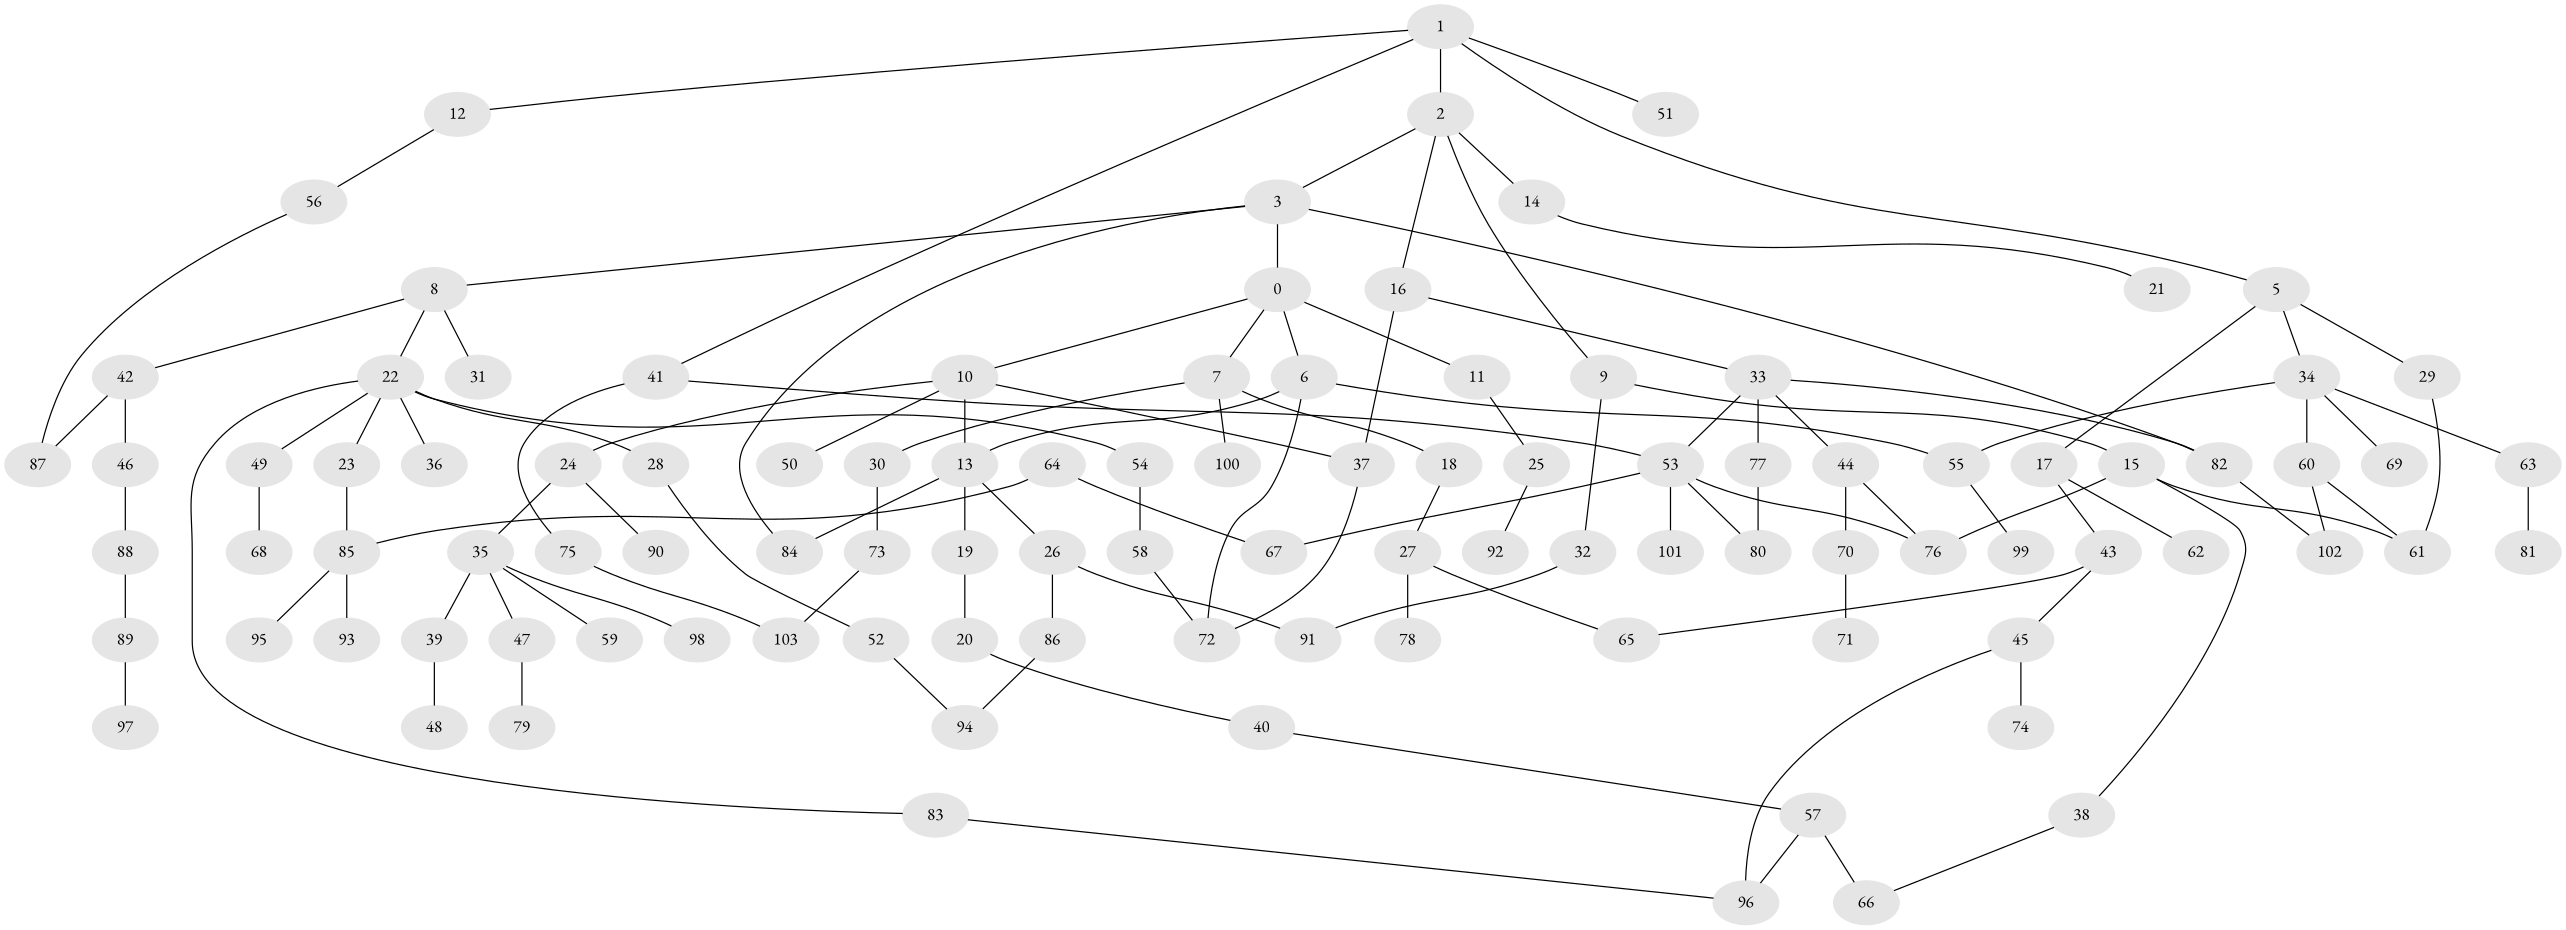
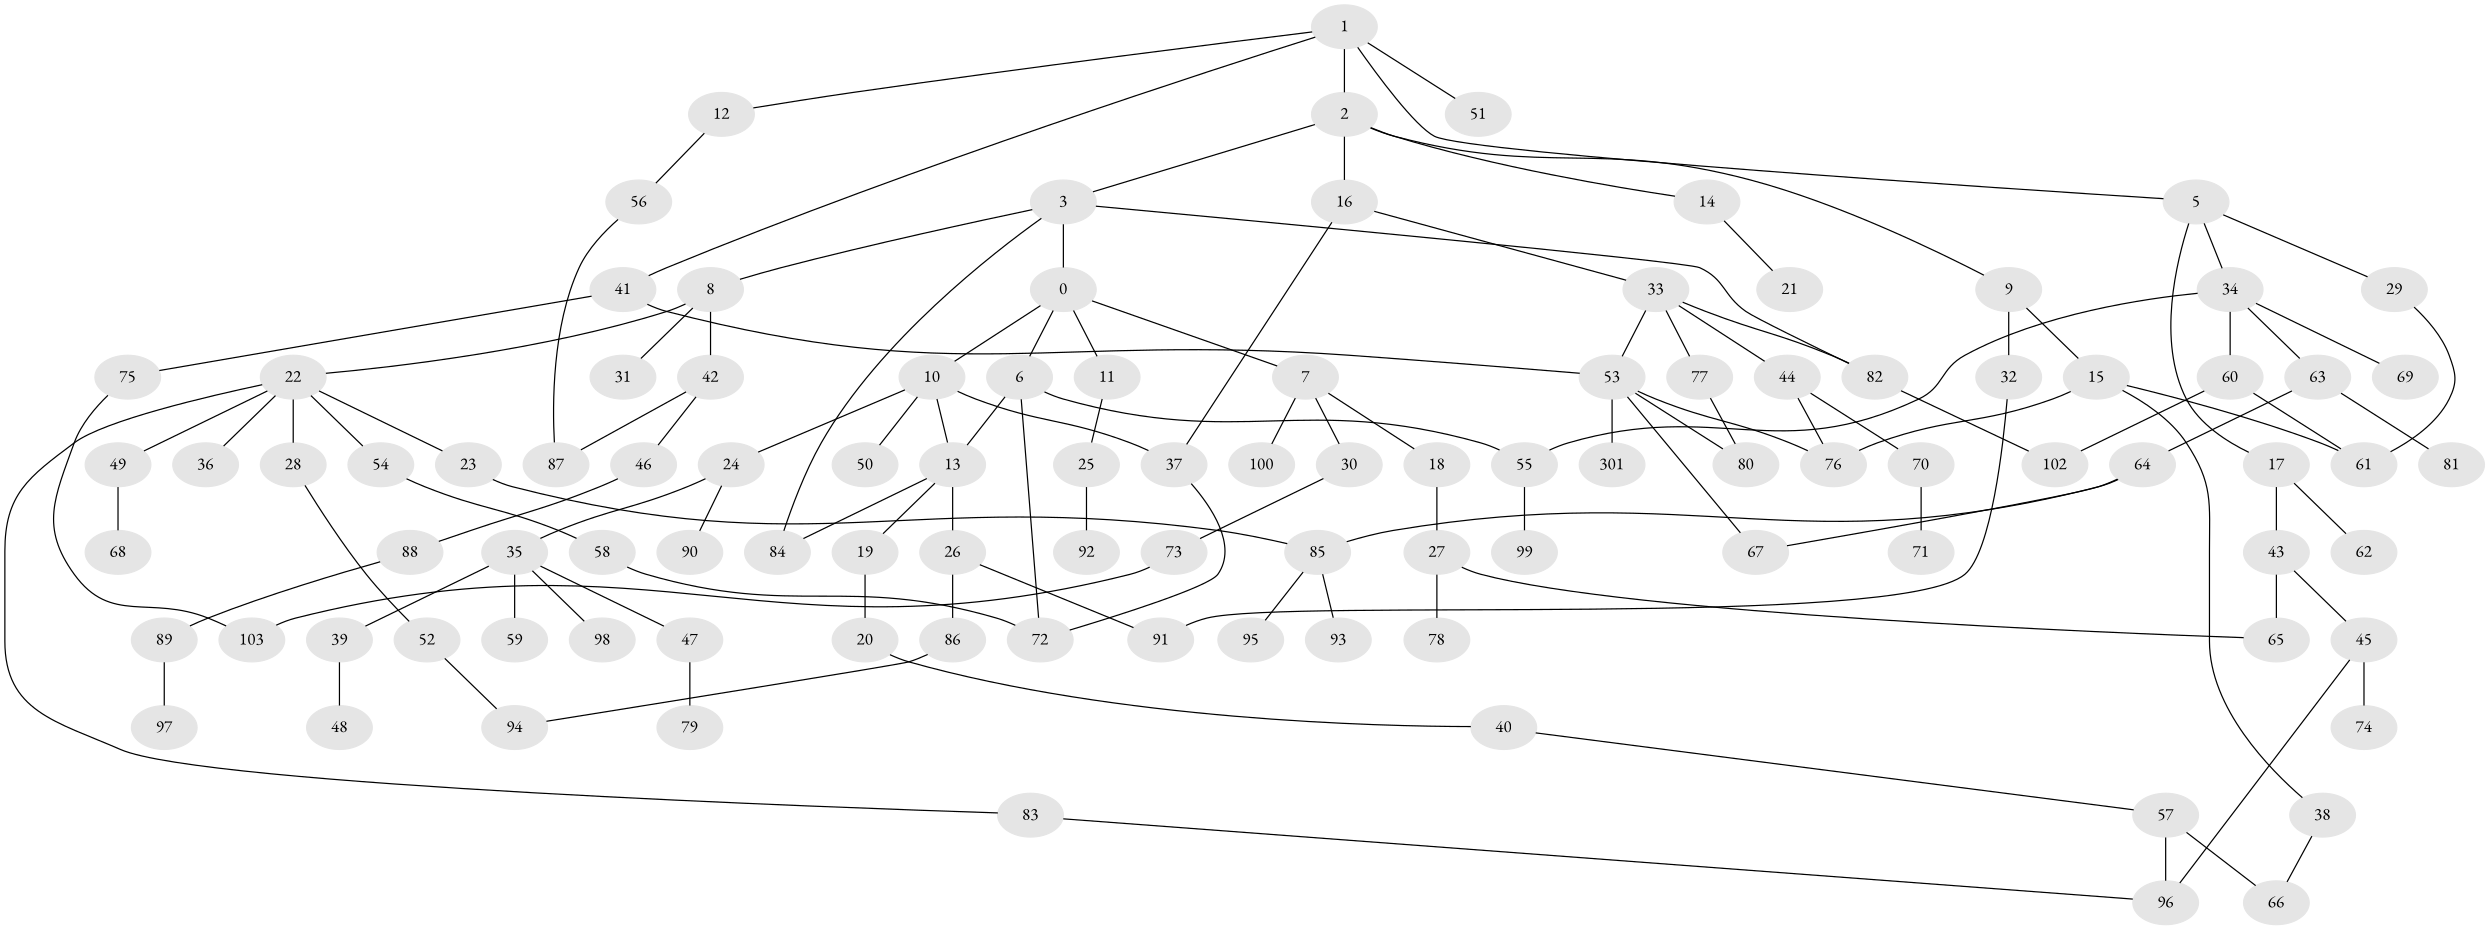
none -> (2230, 421)
(1670, 552) -> (1612, 465)
